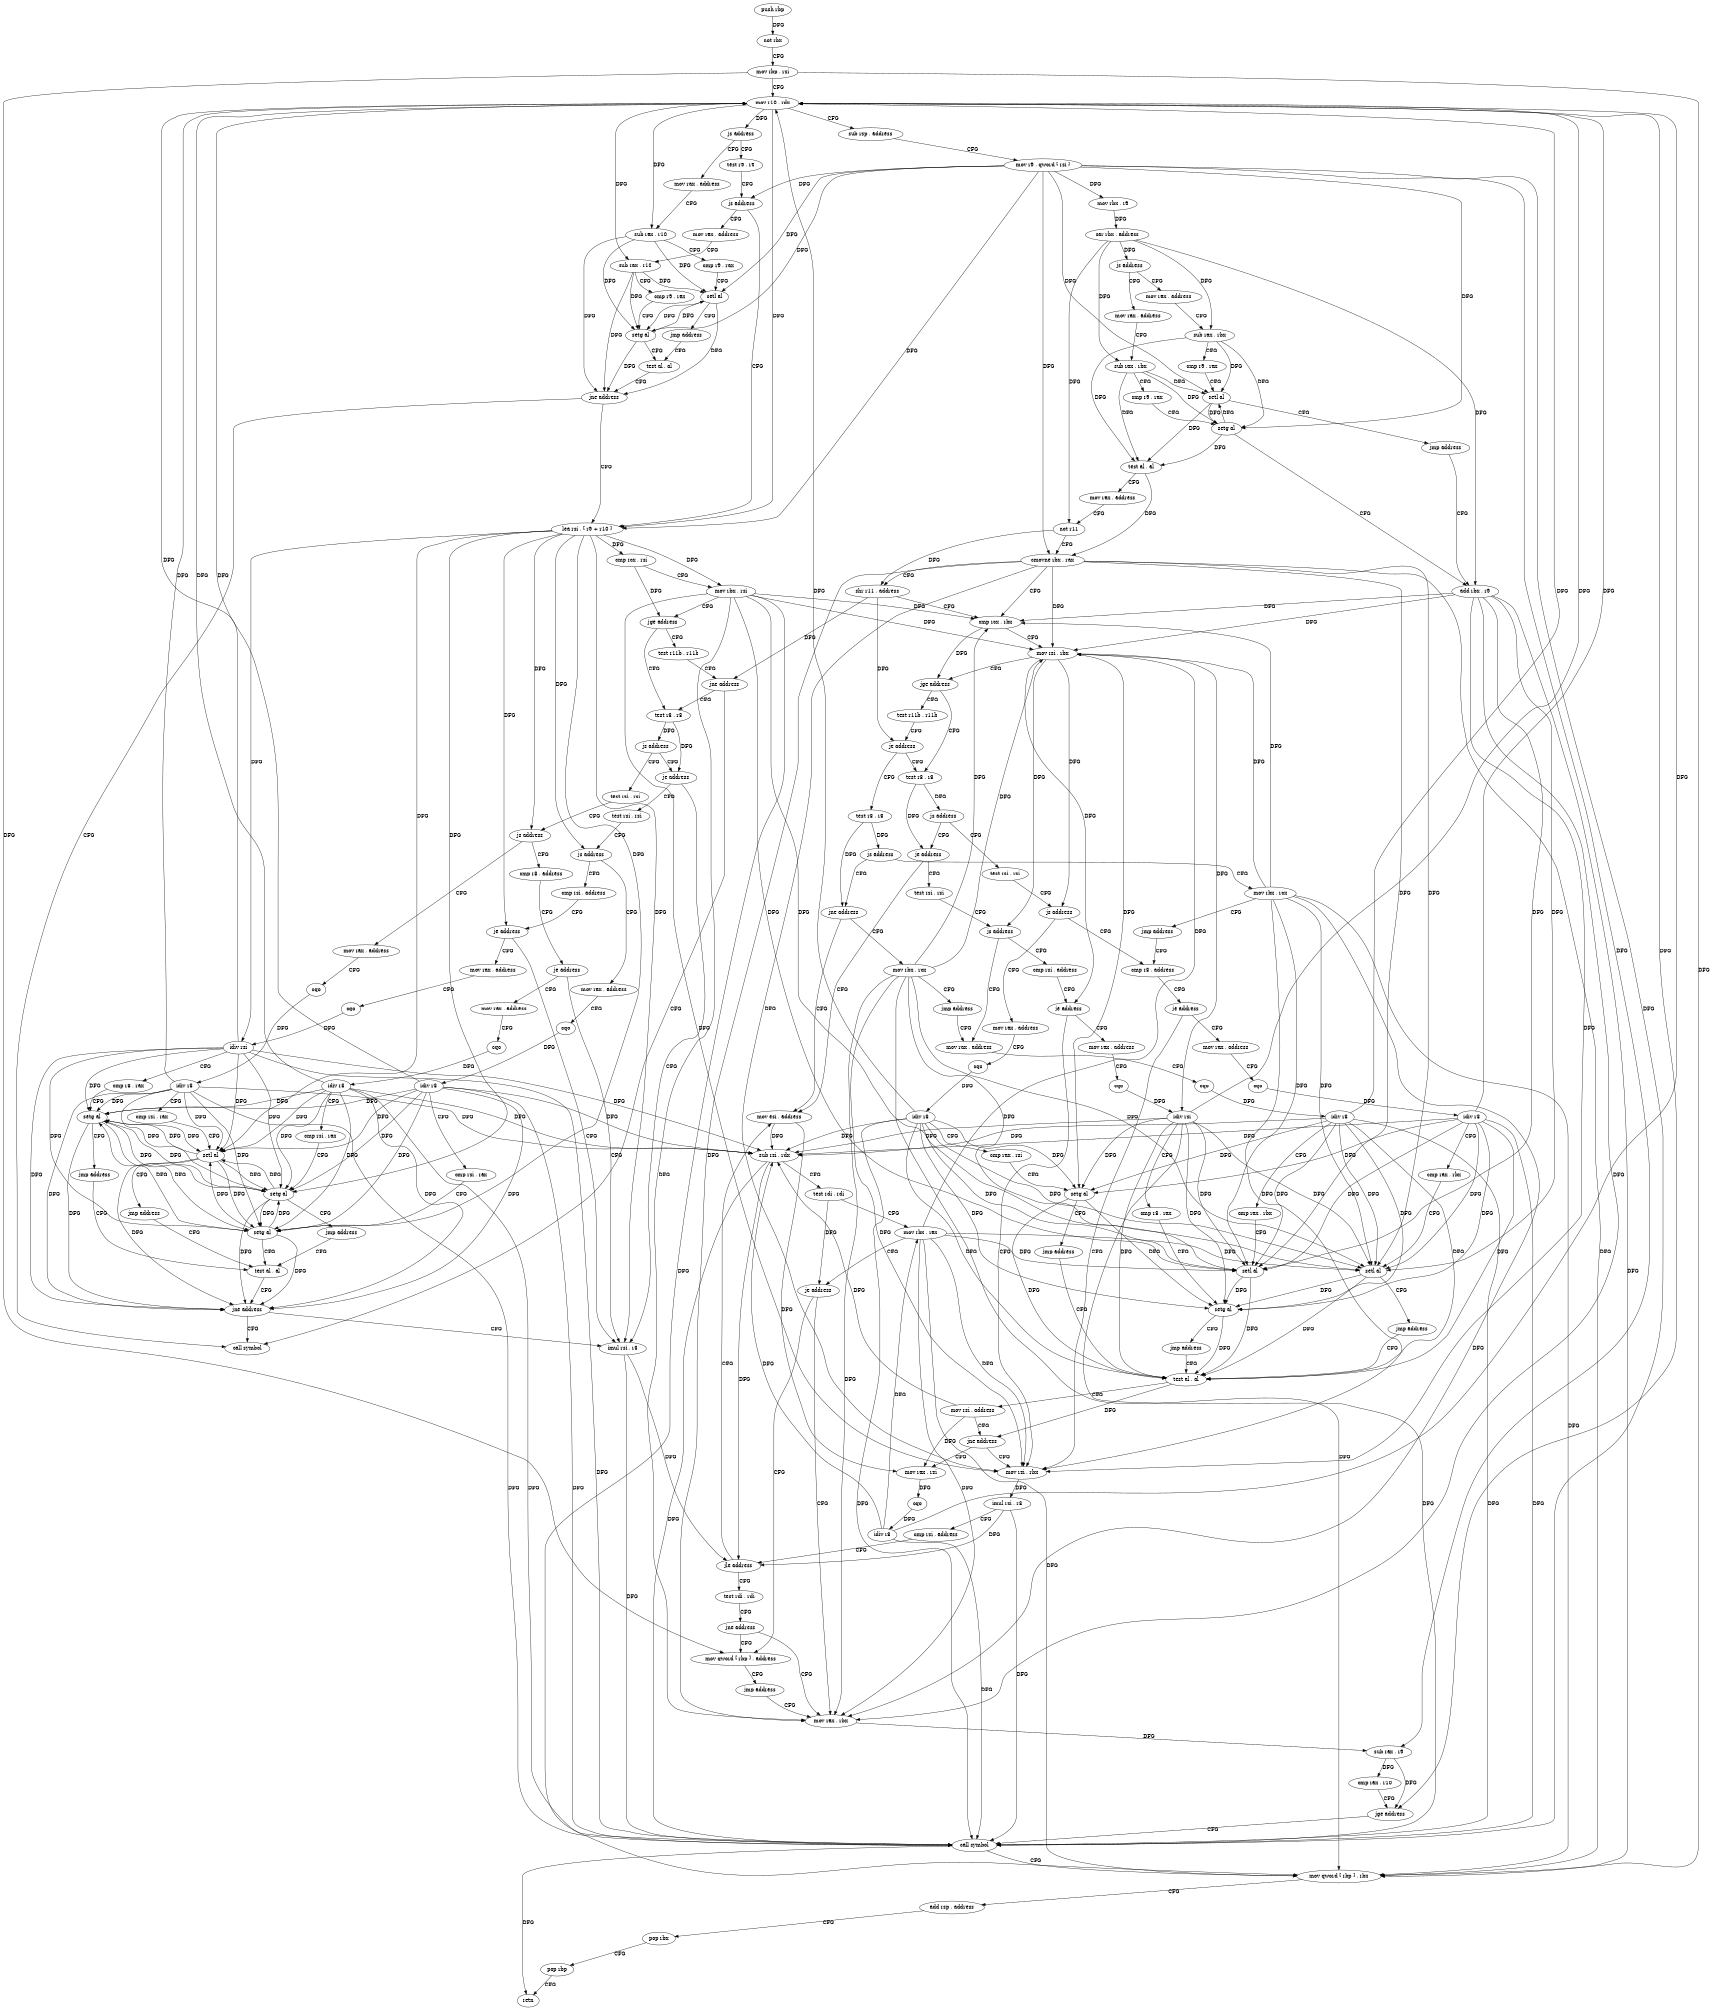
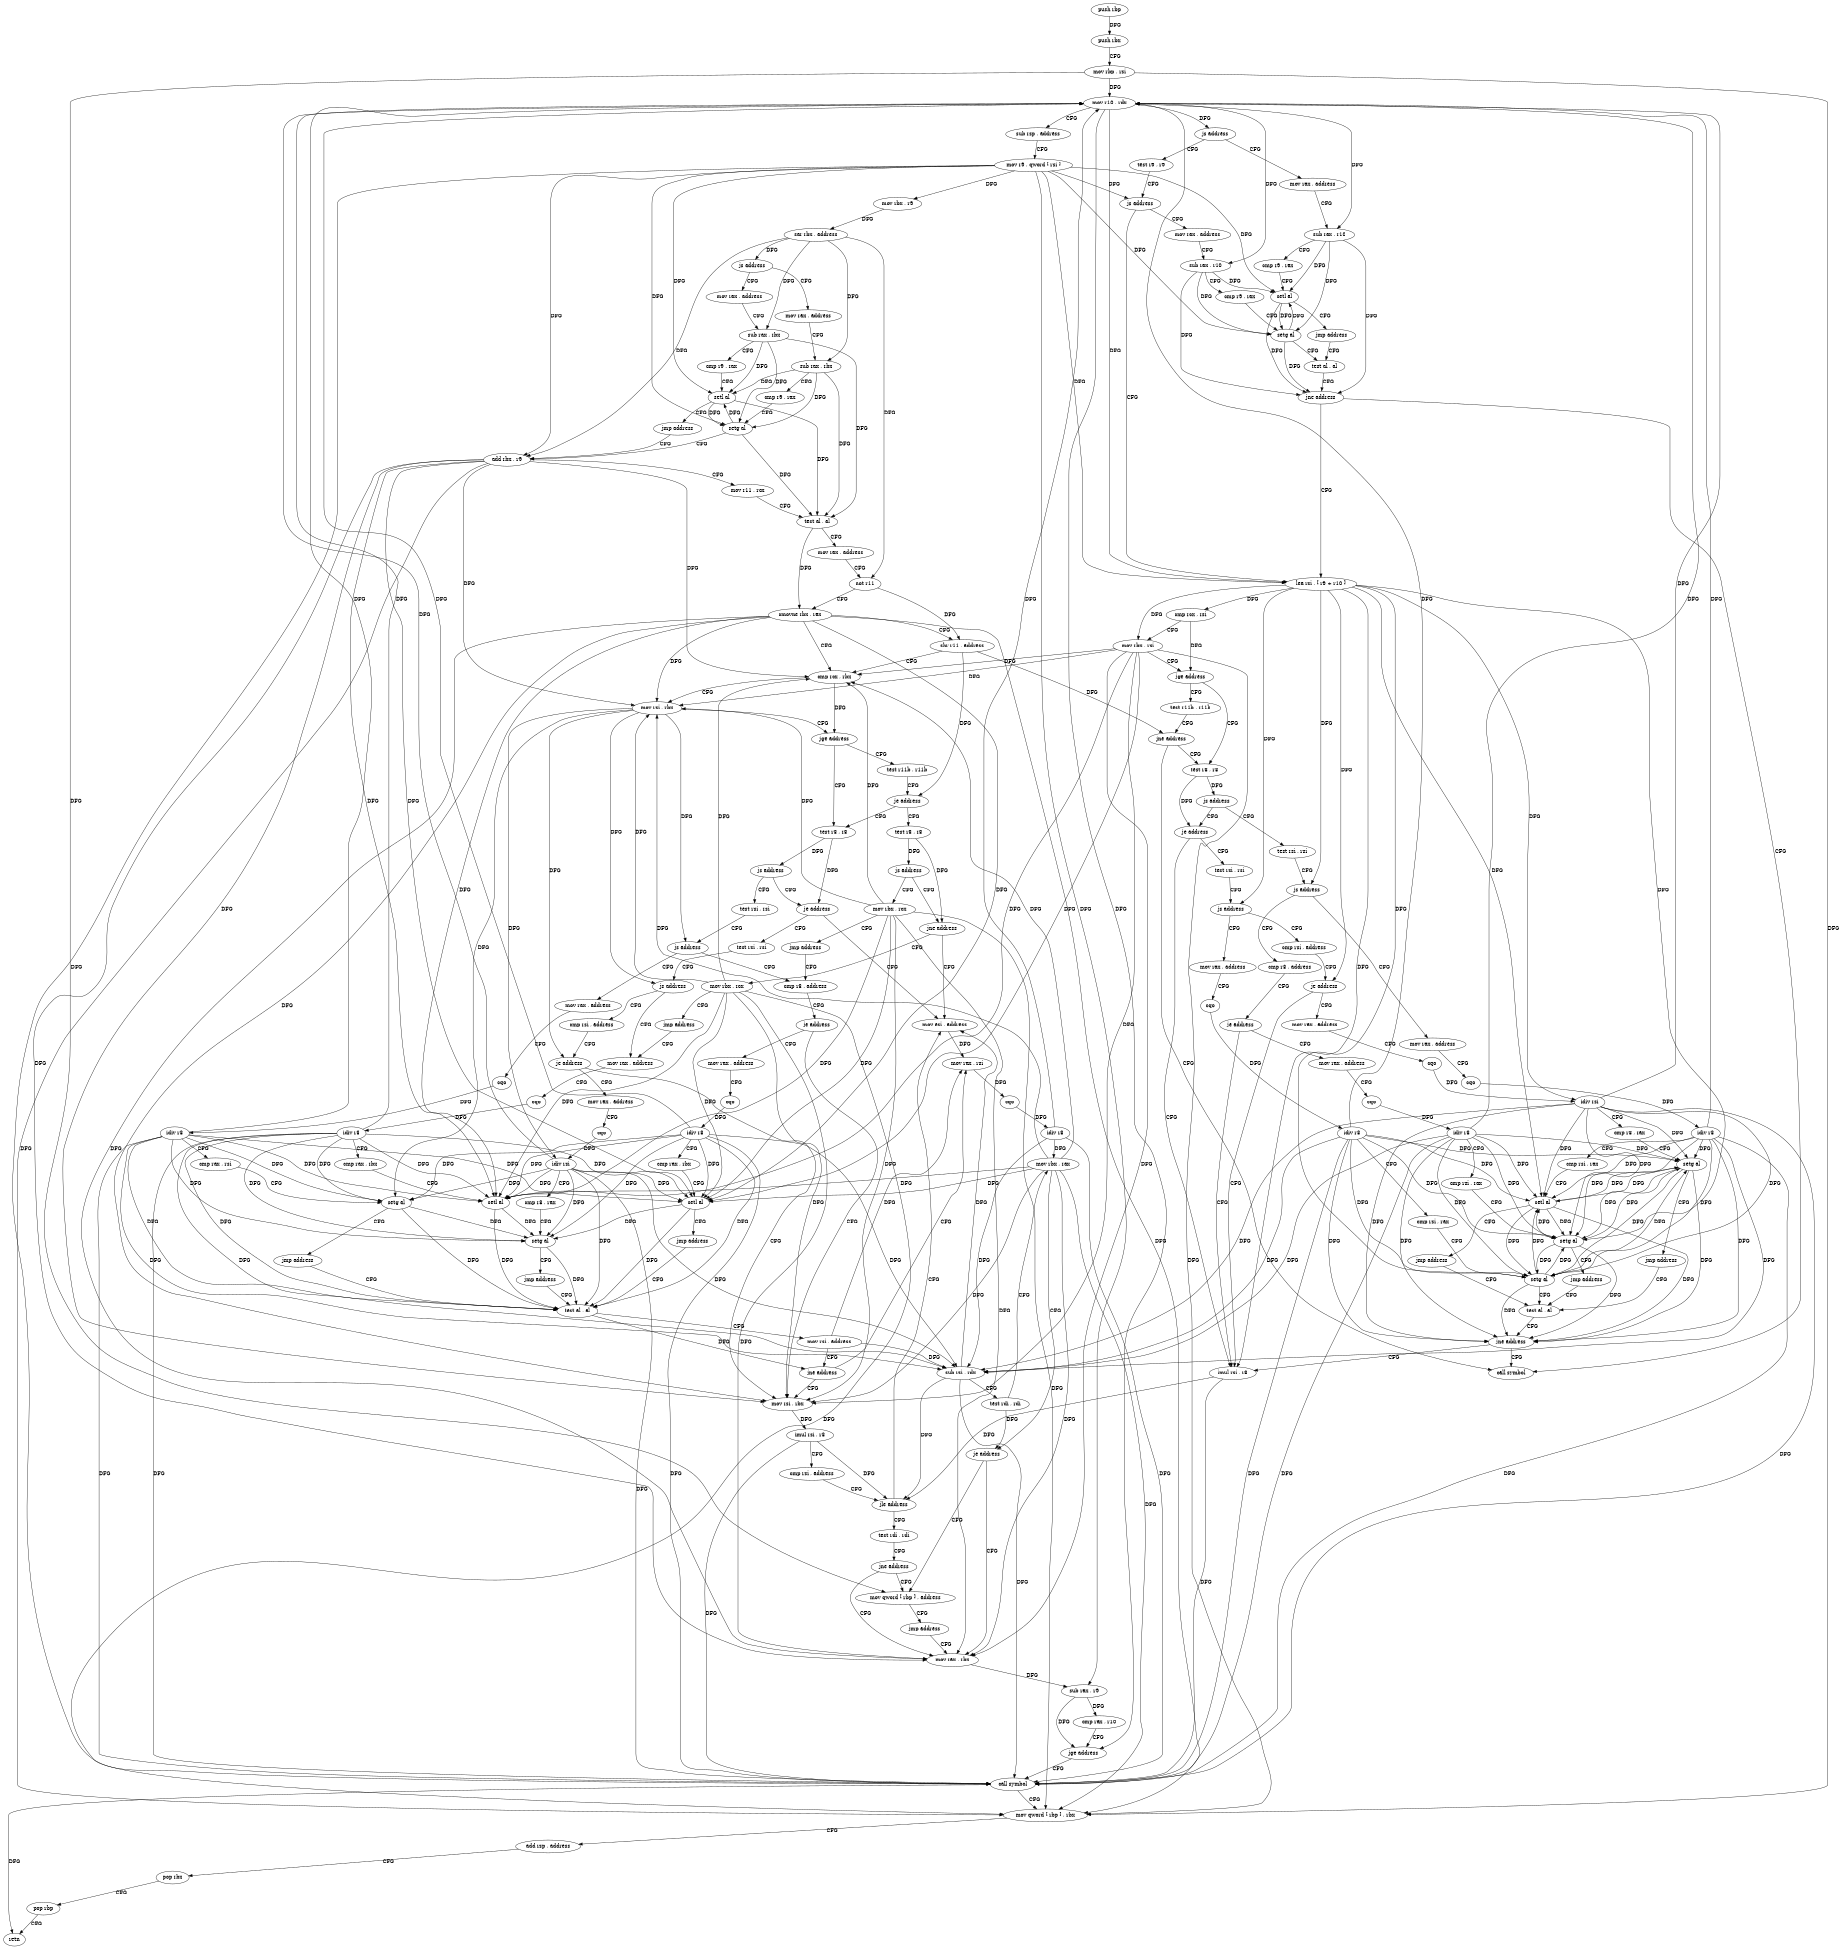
(773, 41) -> (1110, 41)
(778, 88) -> (1115, 88)
(1043, 362) -> (633, 179)
none -> (748, 491)
none -> (1012, 887)
(771, 1134) -> (976, 1188)
